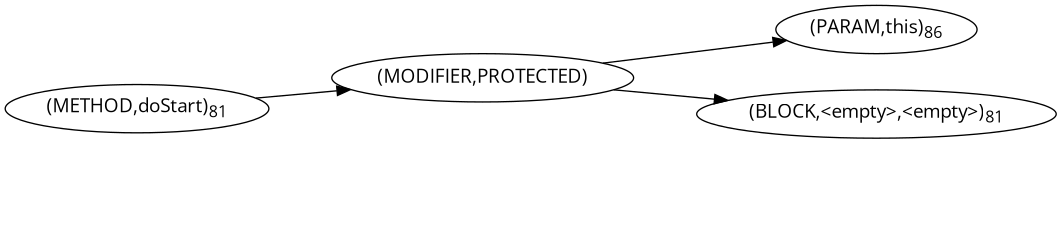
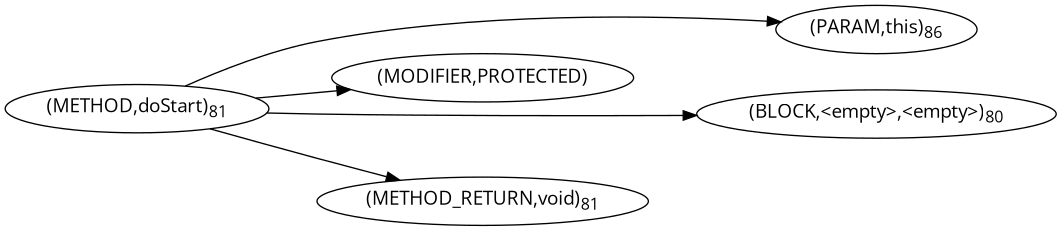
(688, 53) -> (472, 22)
(664, 94) -> (475, 115)
(995, 112) -> (995, 112)
none -> (483, 201)
